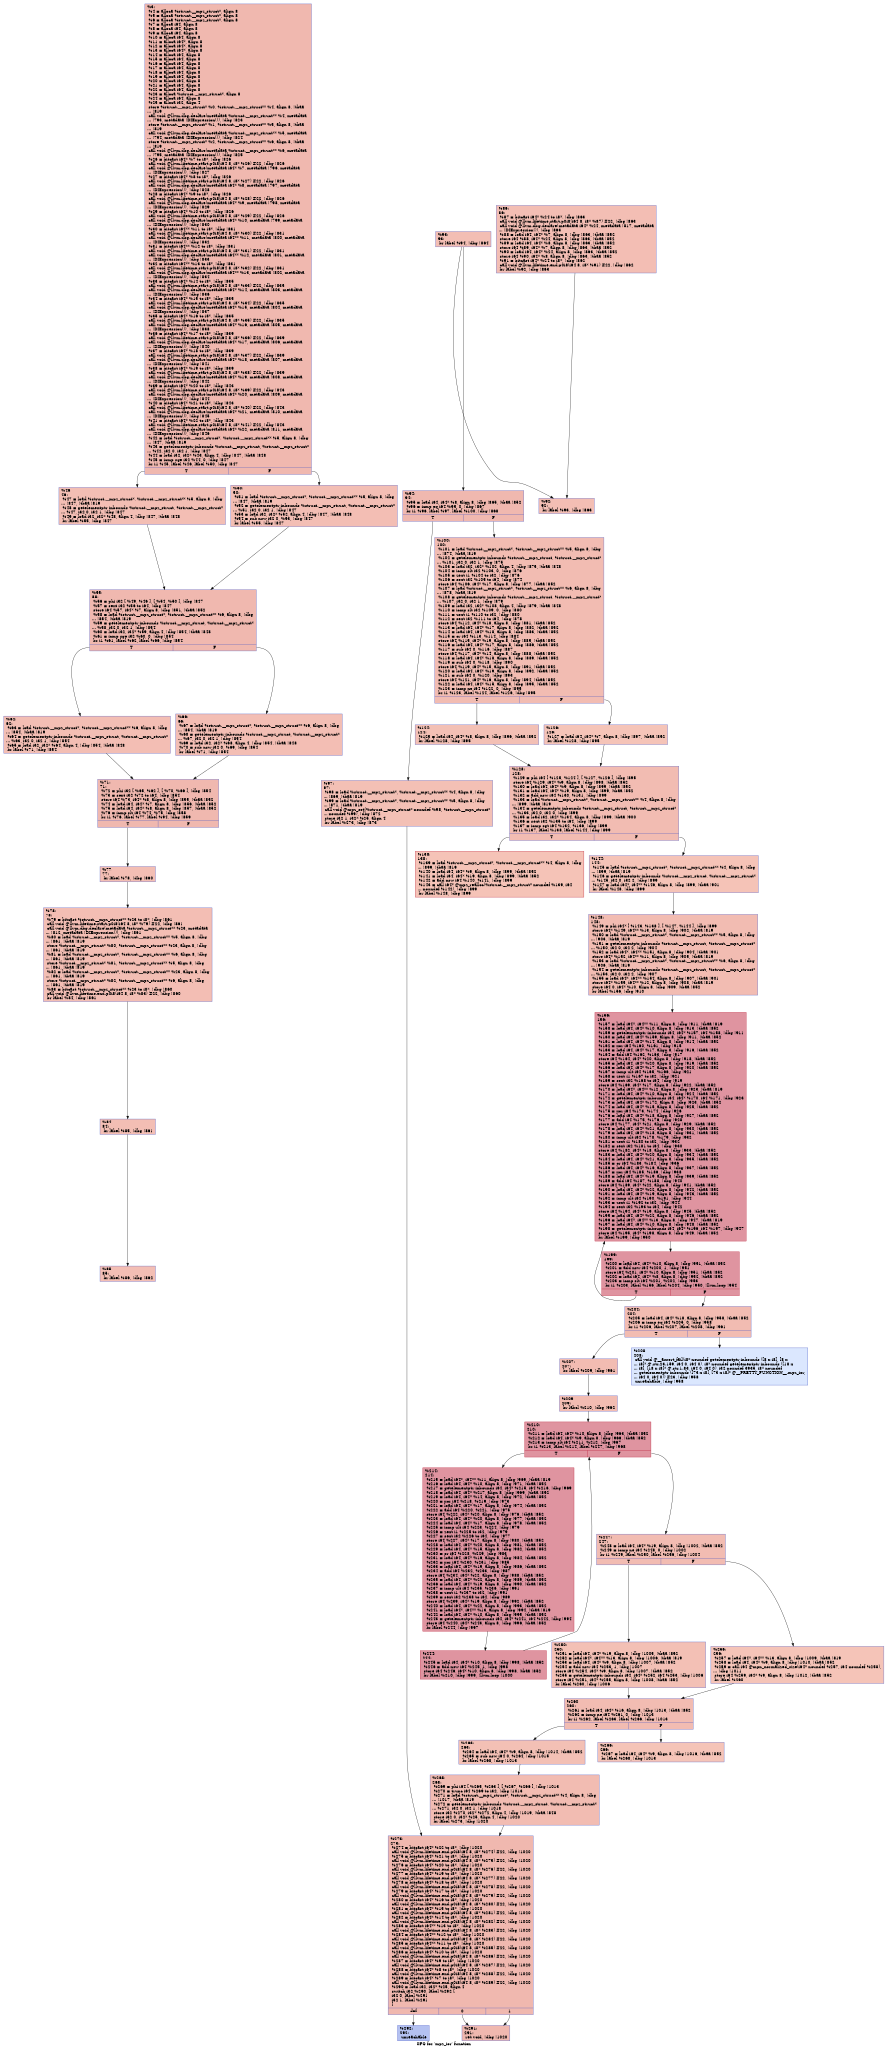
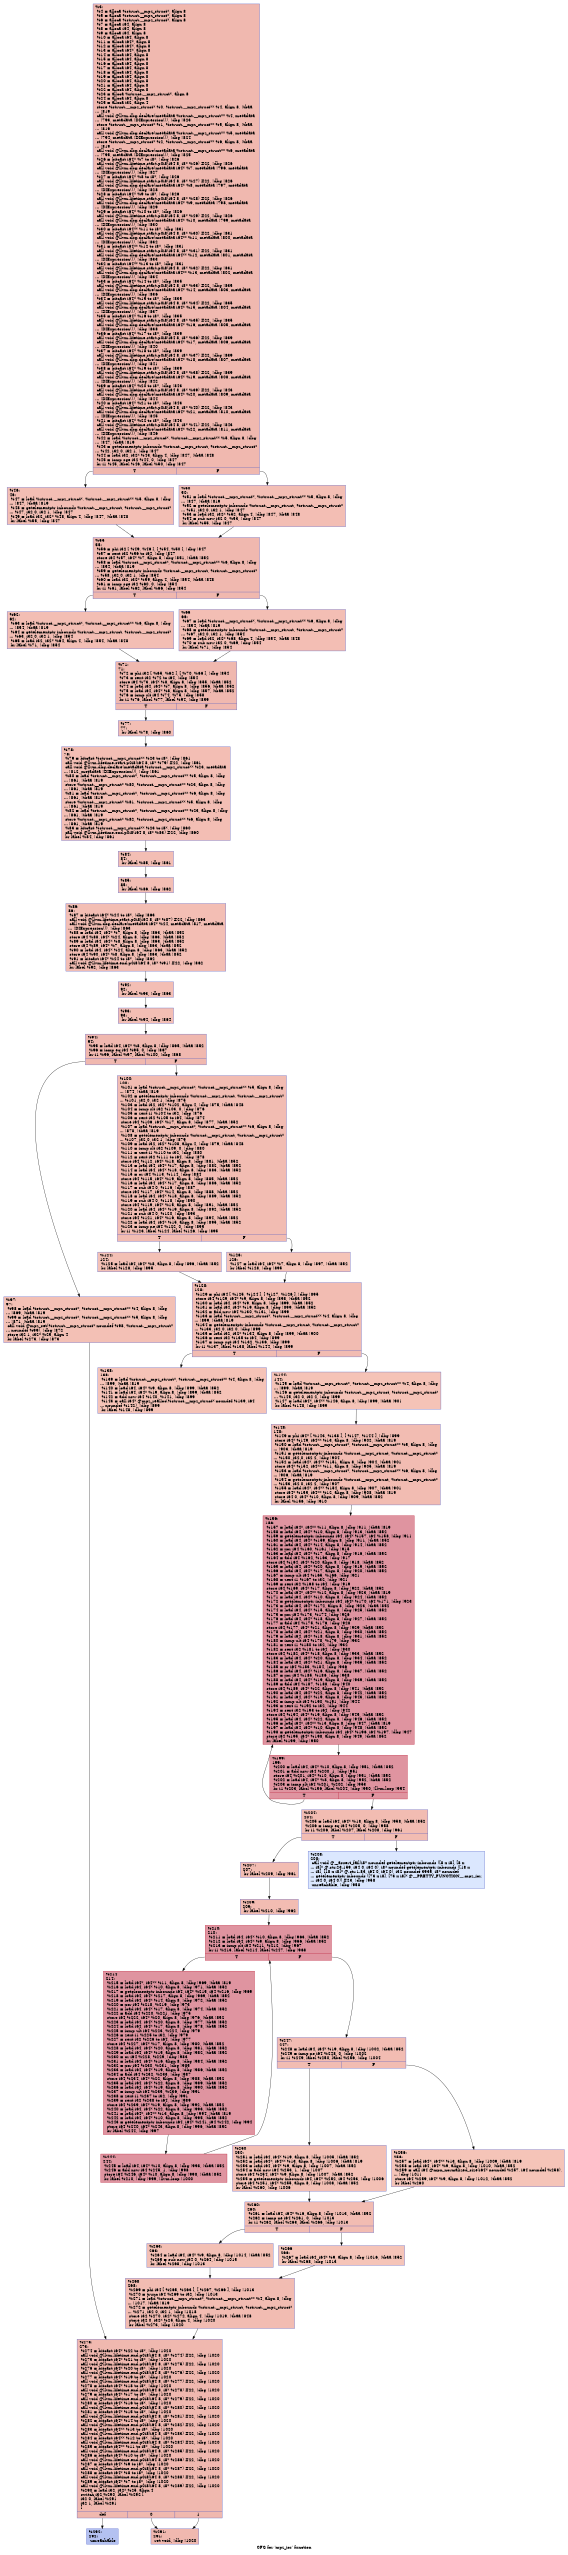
(459, 395) -> (146, 1001)
(500, 874) -> (182, 1391)
none -> (146, 897)
none -> (298, 2271)
